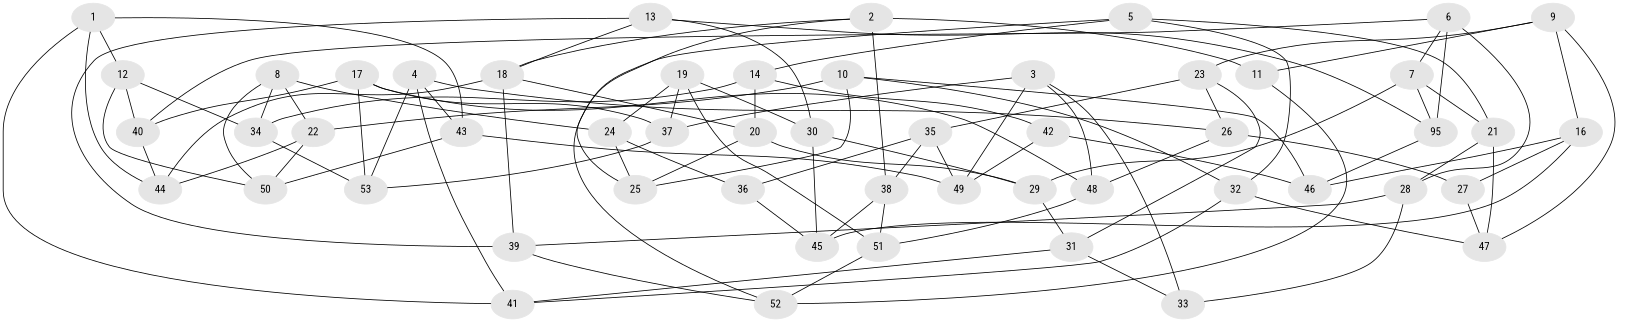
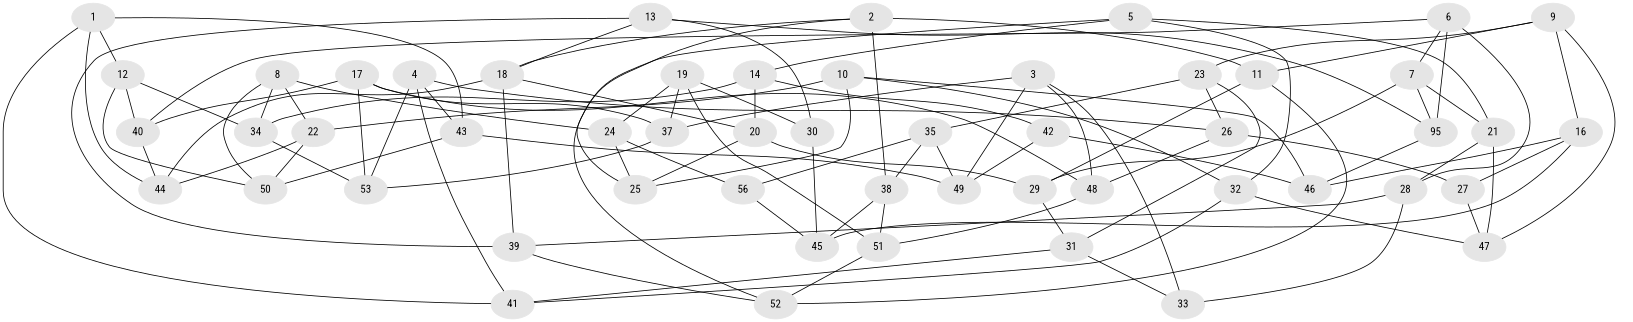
(924, 159) -> (1146, 132)
(743, 190) -> (743, 190)
